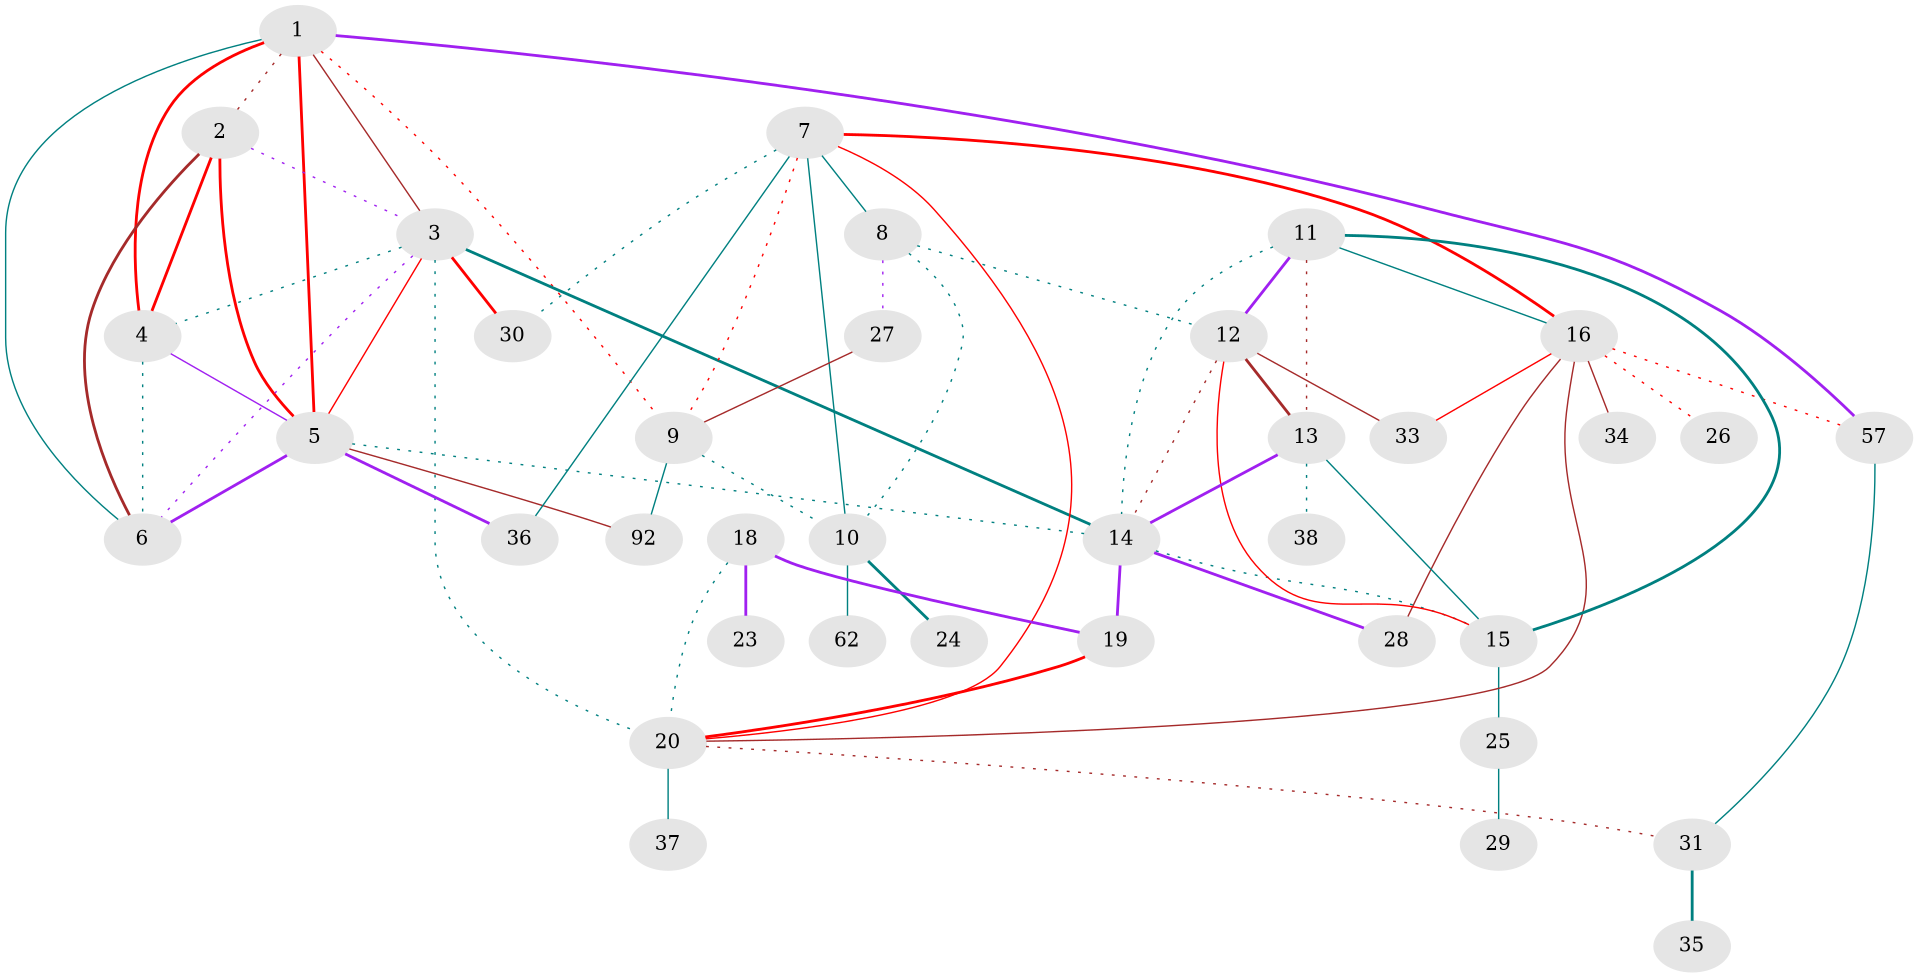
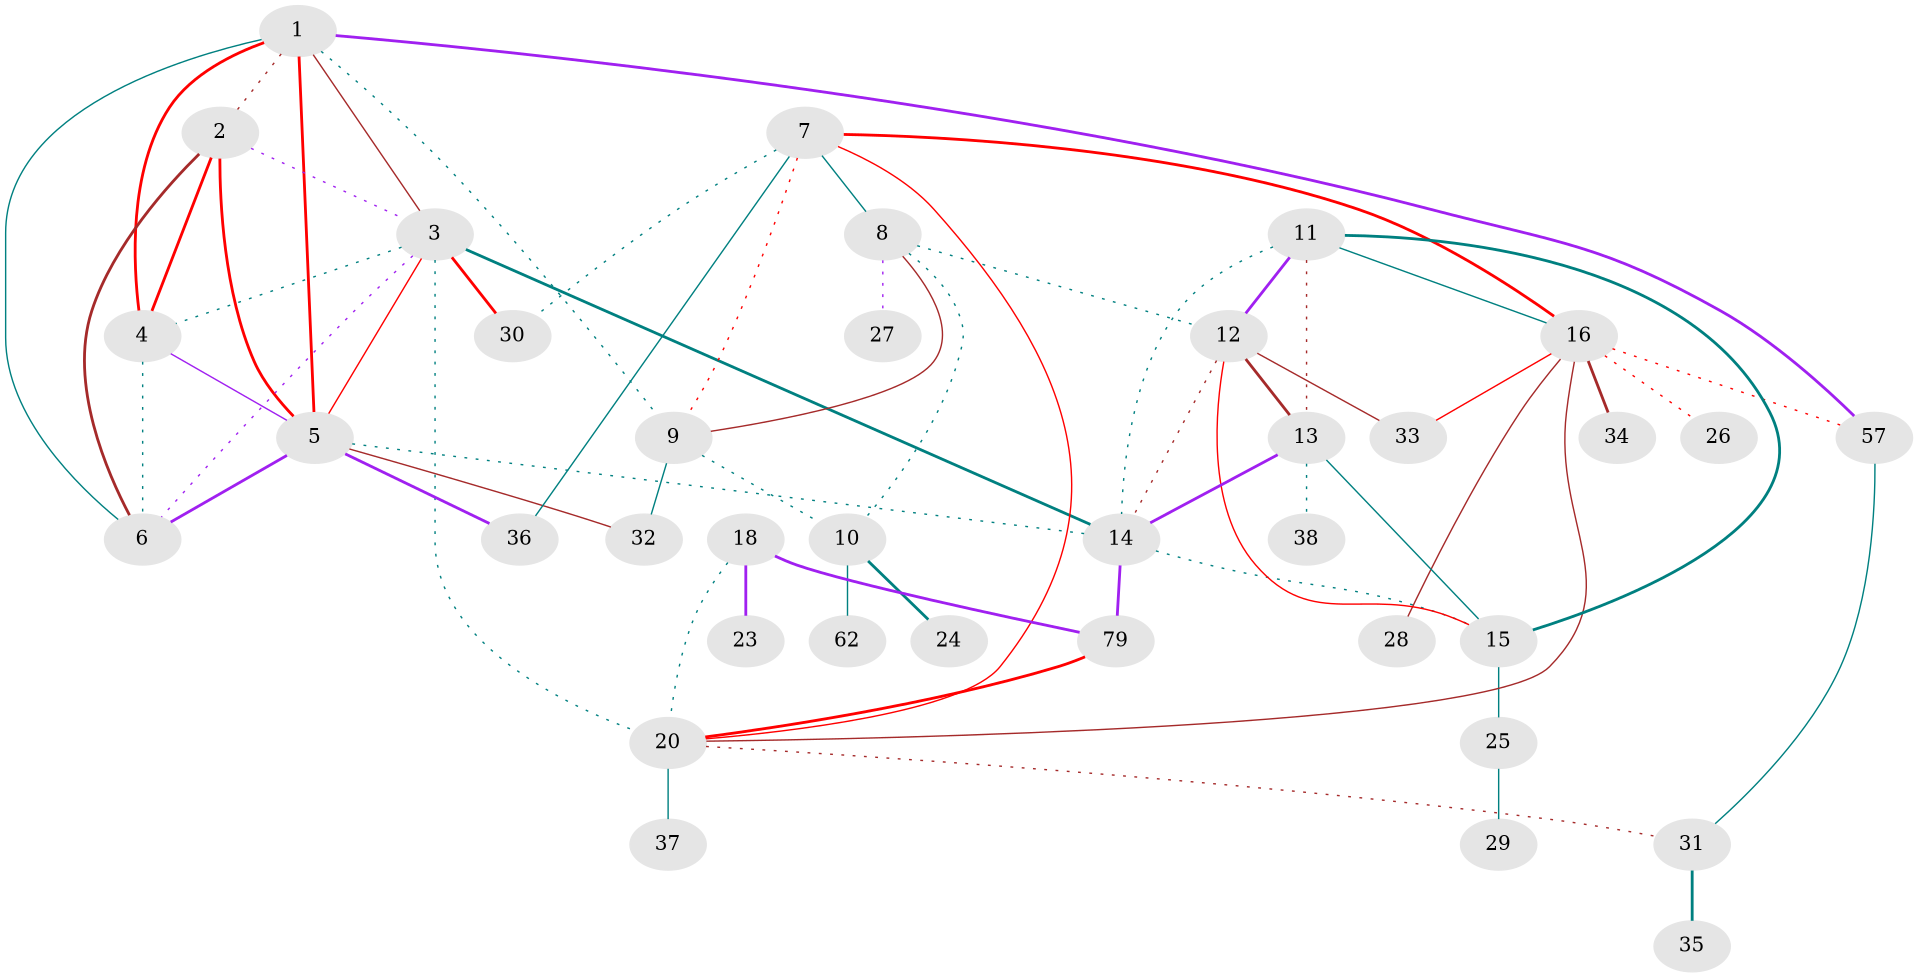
(499, 224) -> (499, 224)
(826, 336) -> none
(789, 382) -> (883, 391)
(1598, 387) -> (1598, 387)
(644, 540) -> (644, 540)
(1259, 590) -> none
(1116, 641) -> (1116, 641)
